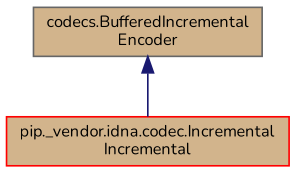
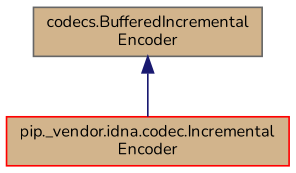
(148, 141) -> (148, 141)
